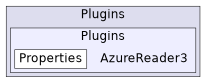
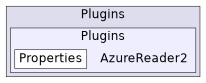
(144, 59) -> (144, 59)
